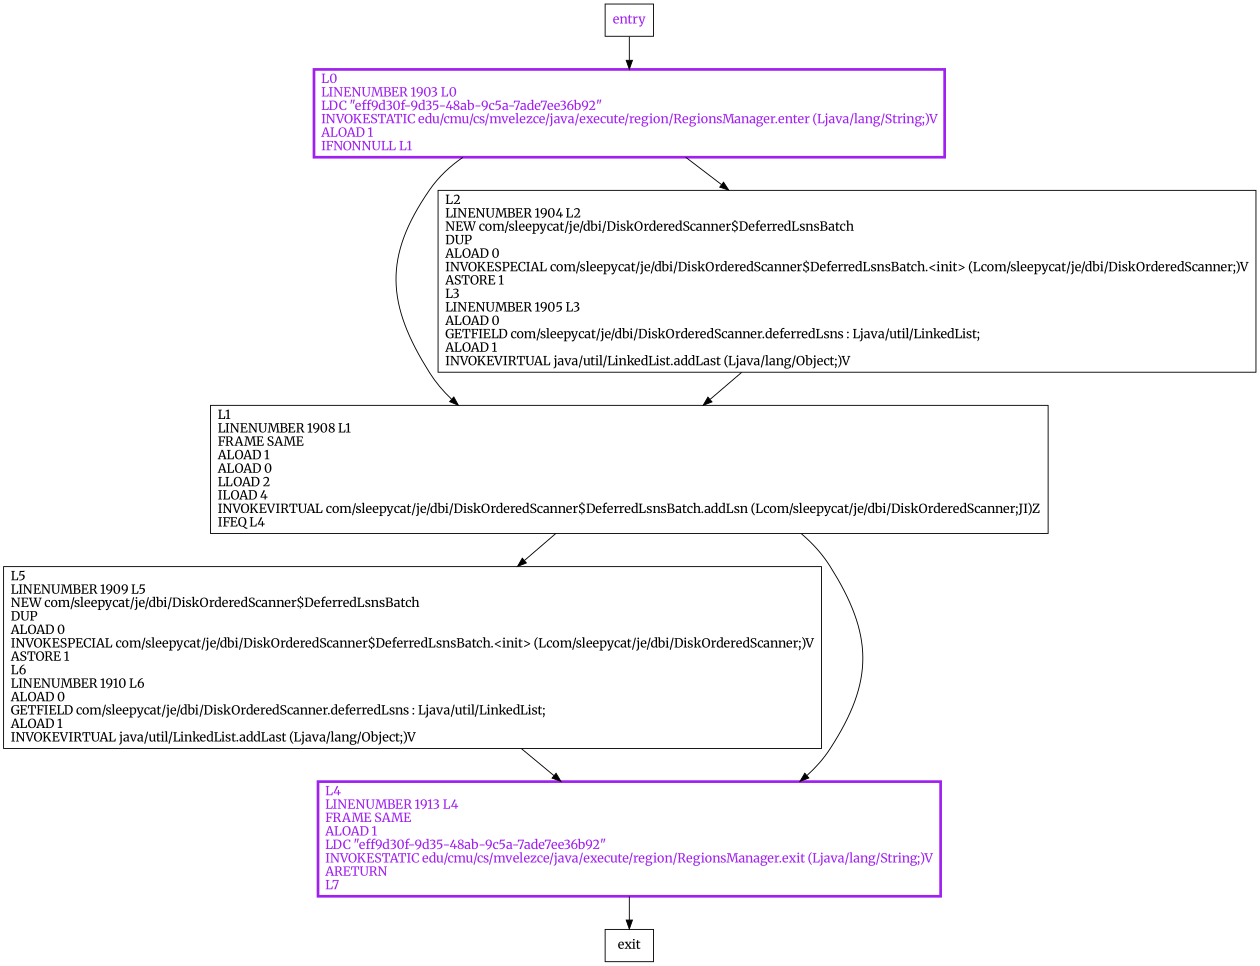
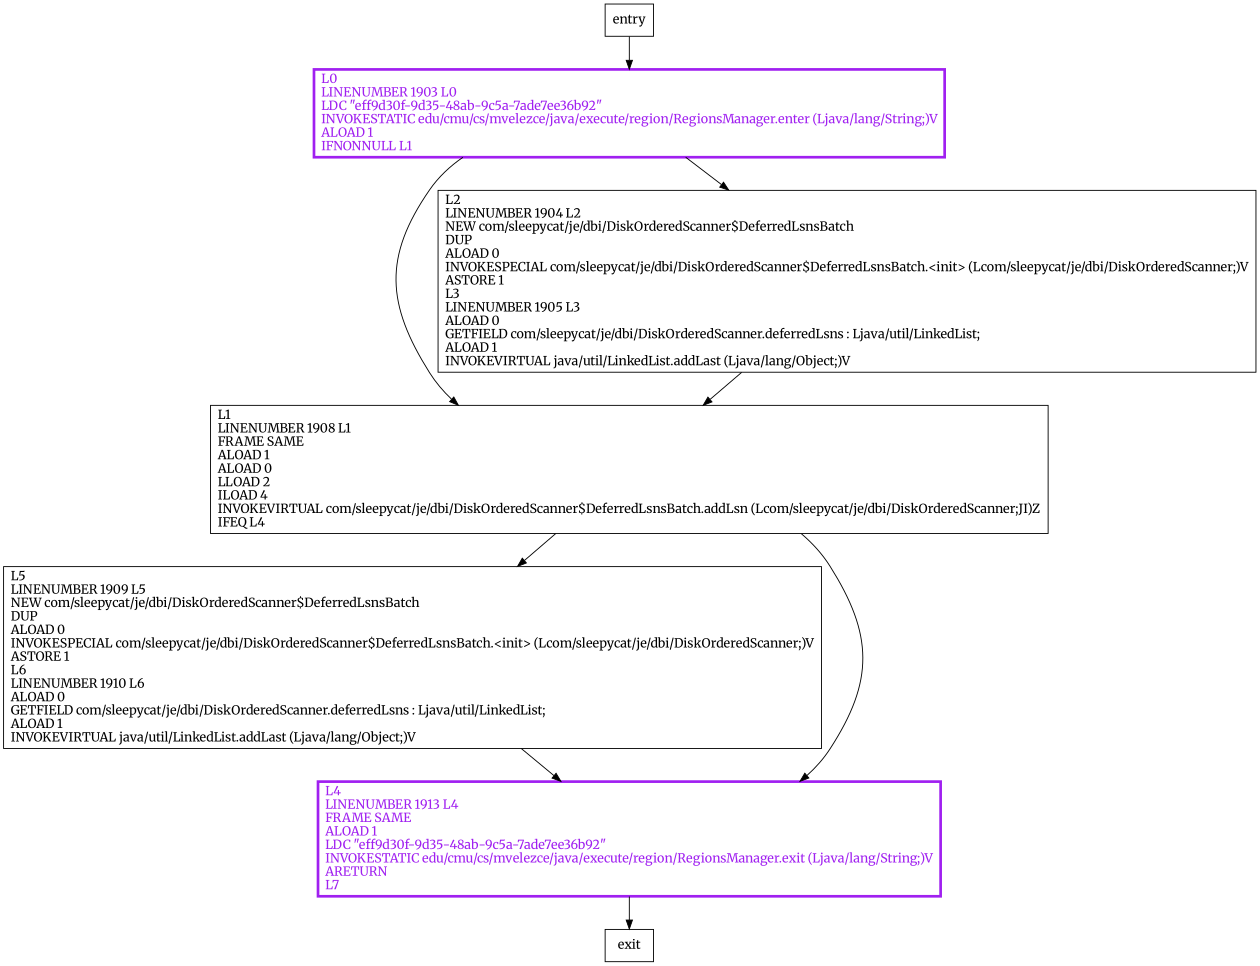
(629, 20) -> (629, 20)
